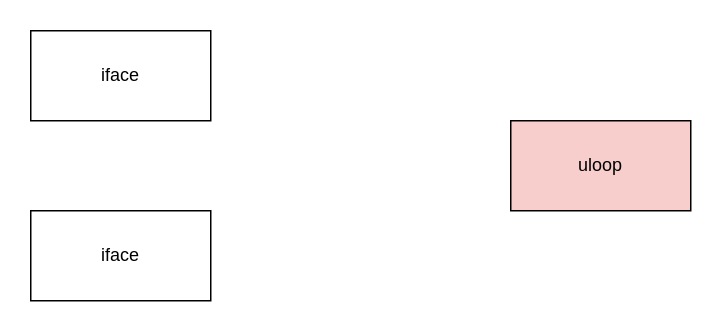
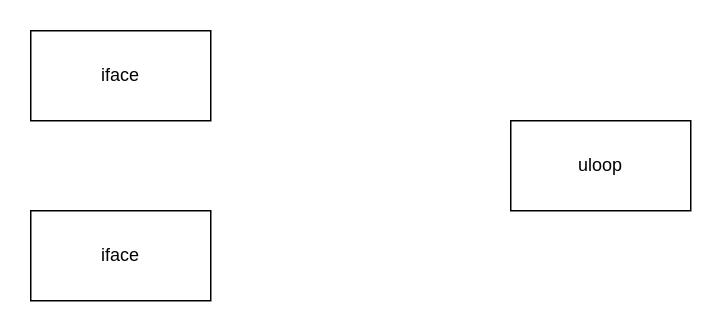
(601, 166) -> (601, 166)
